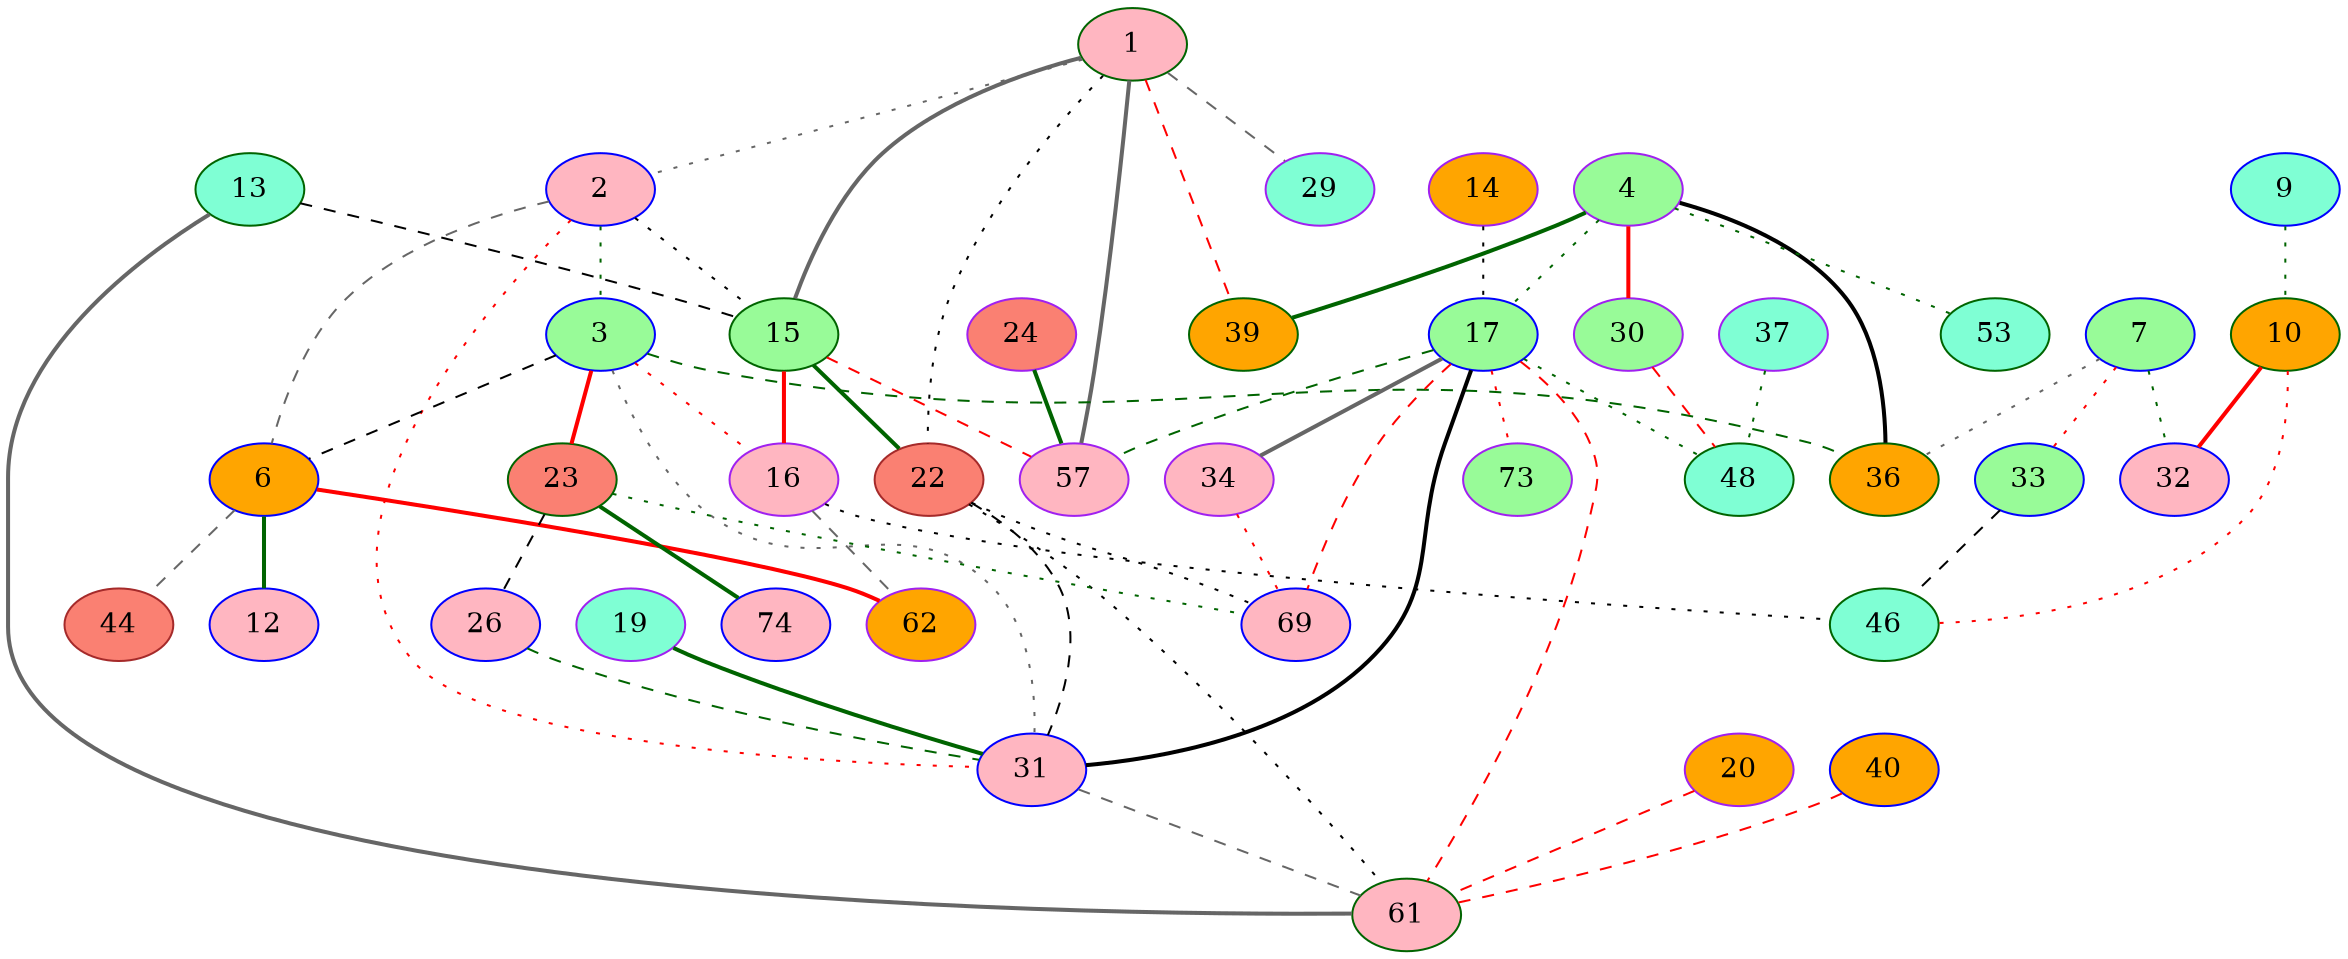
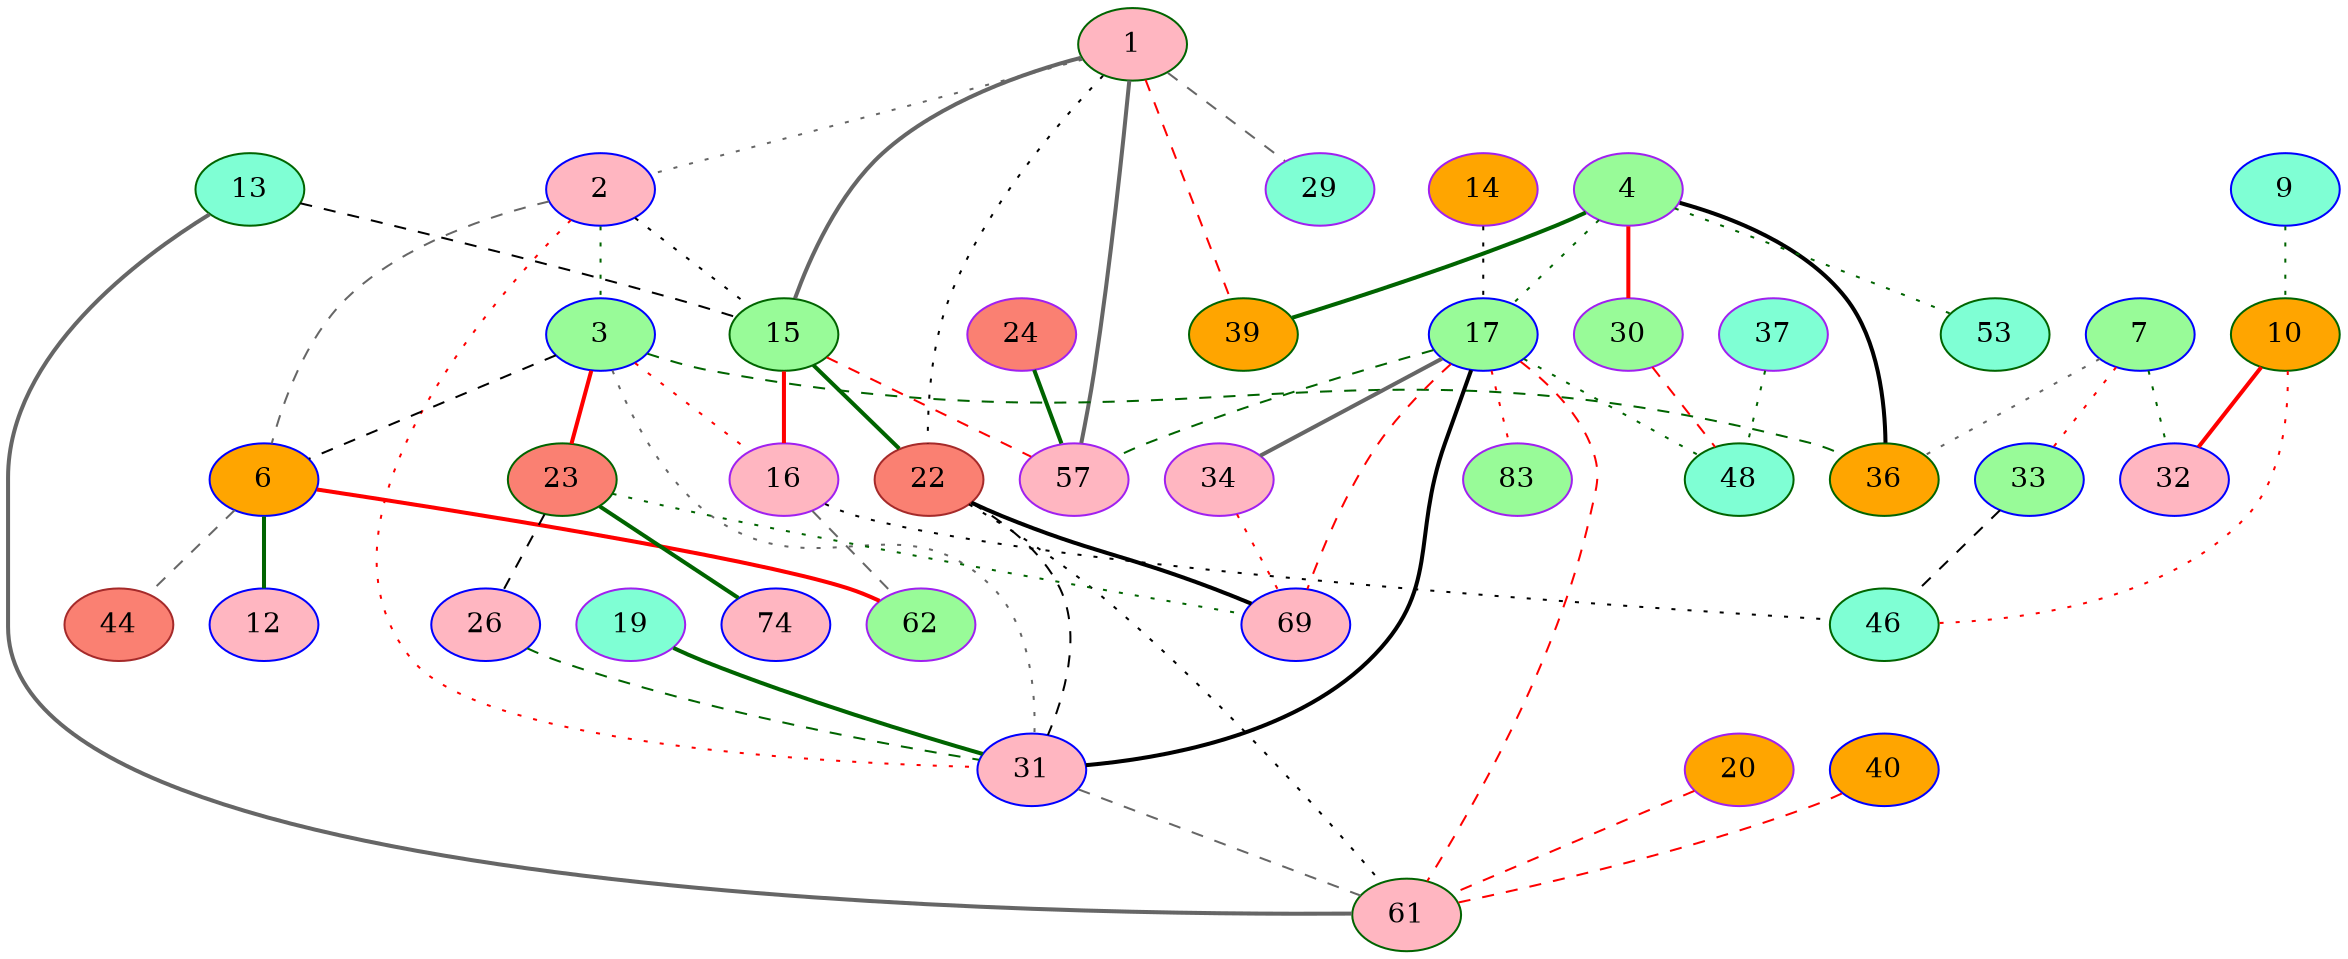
(1518, 480) -> (1518, 480)
(1069, 541) -> (1069, 541)
(921, 625) -> (921, 625)
